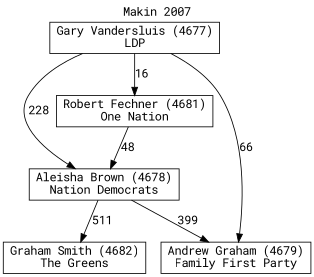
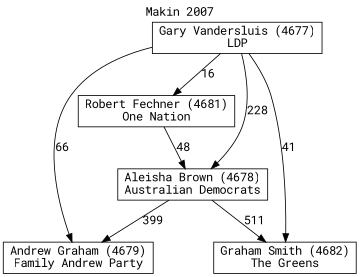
none -> (280, 140)
(104, 184) -> (193, 184)
(236, 258) -> (78, 258)
